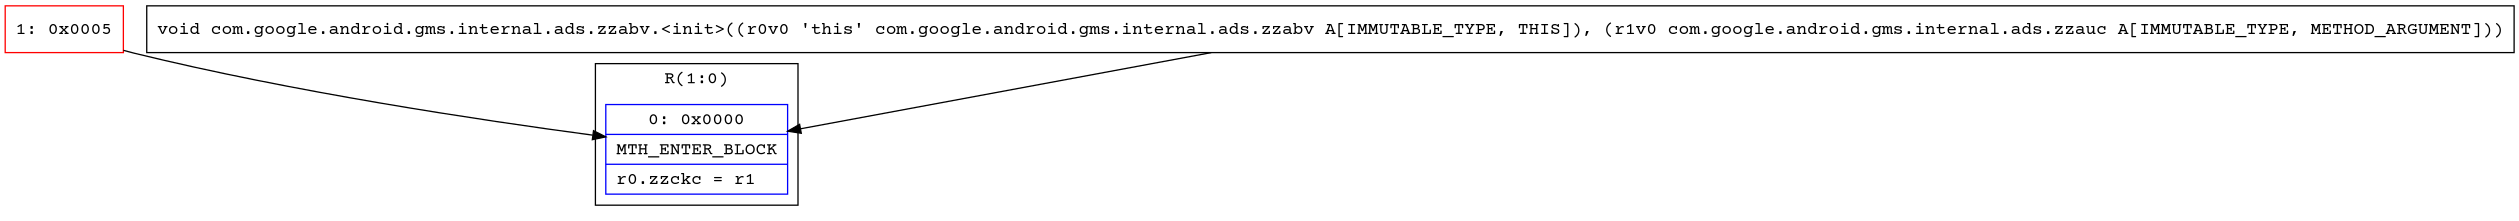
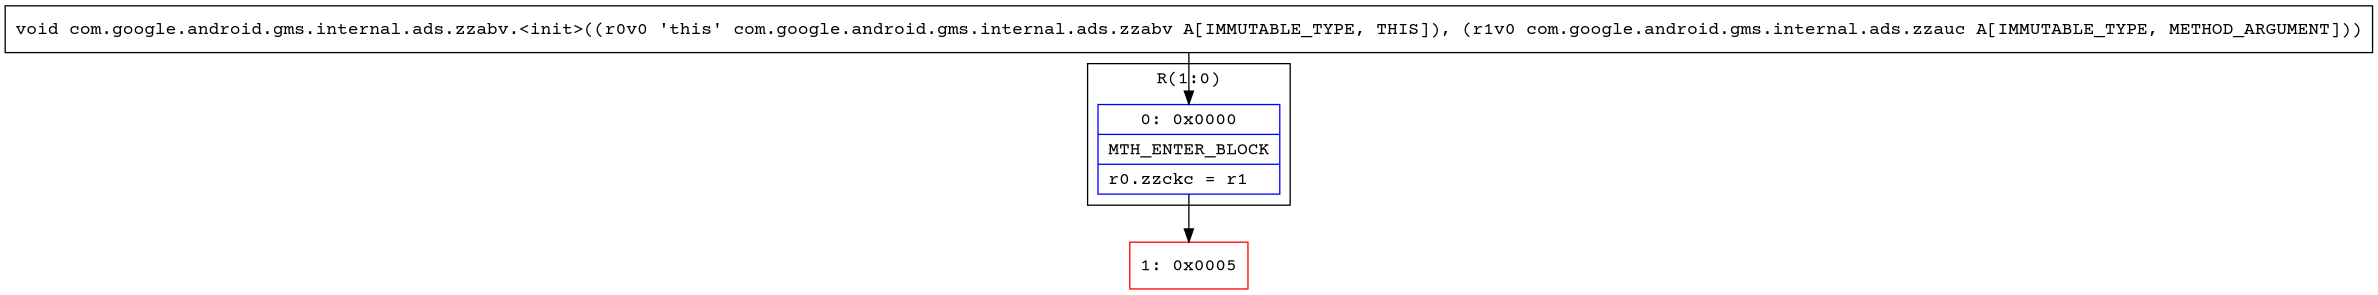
(357, 99) -> (1189, 213)
